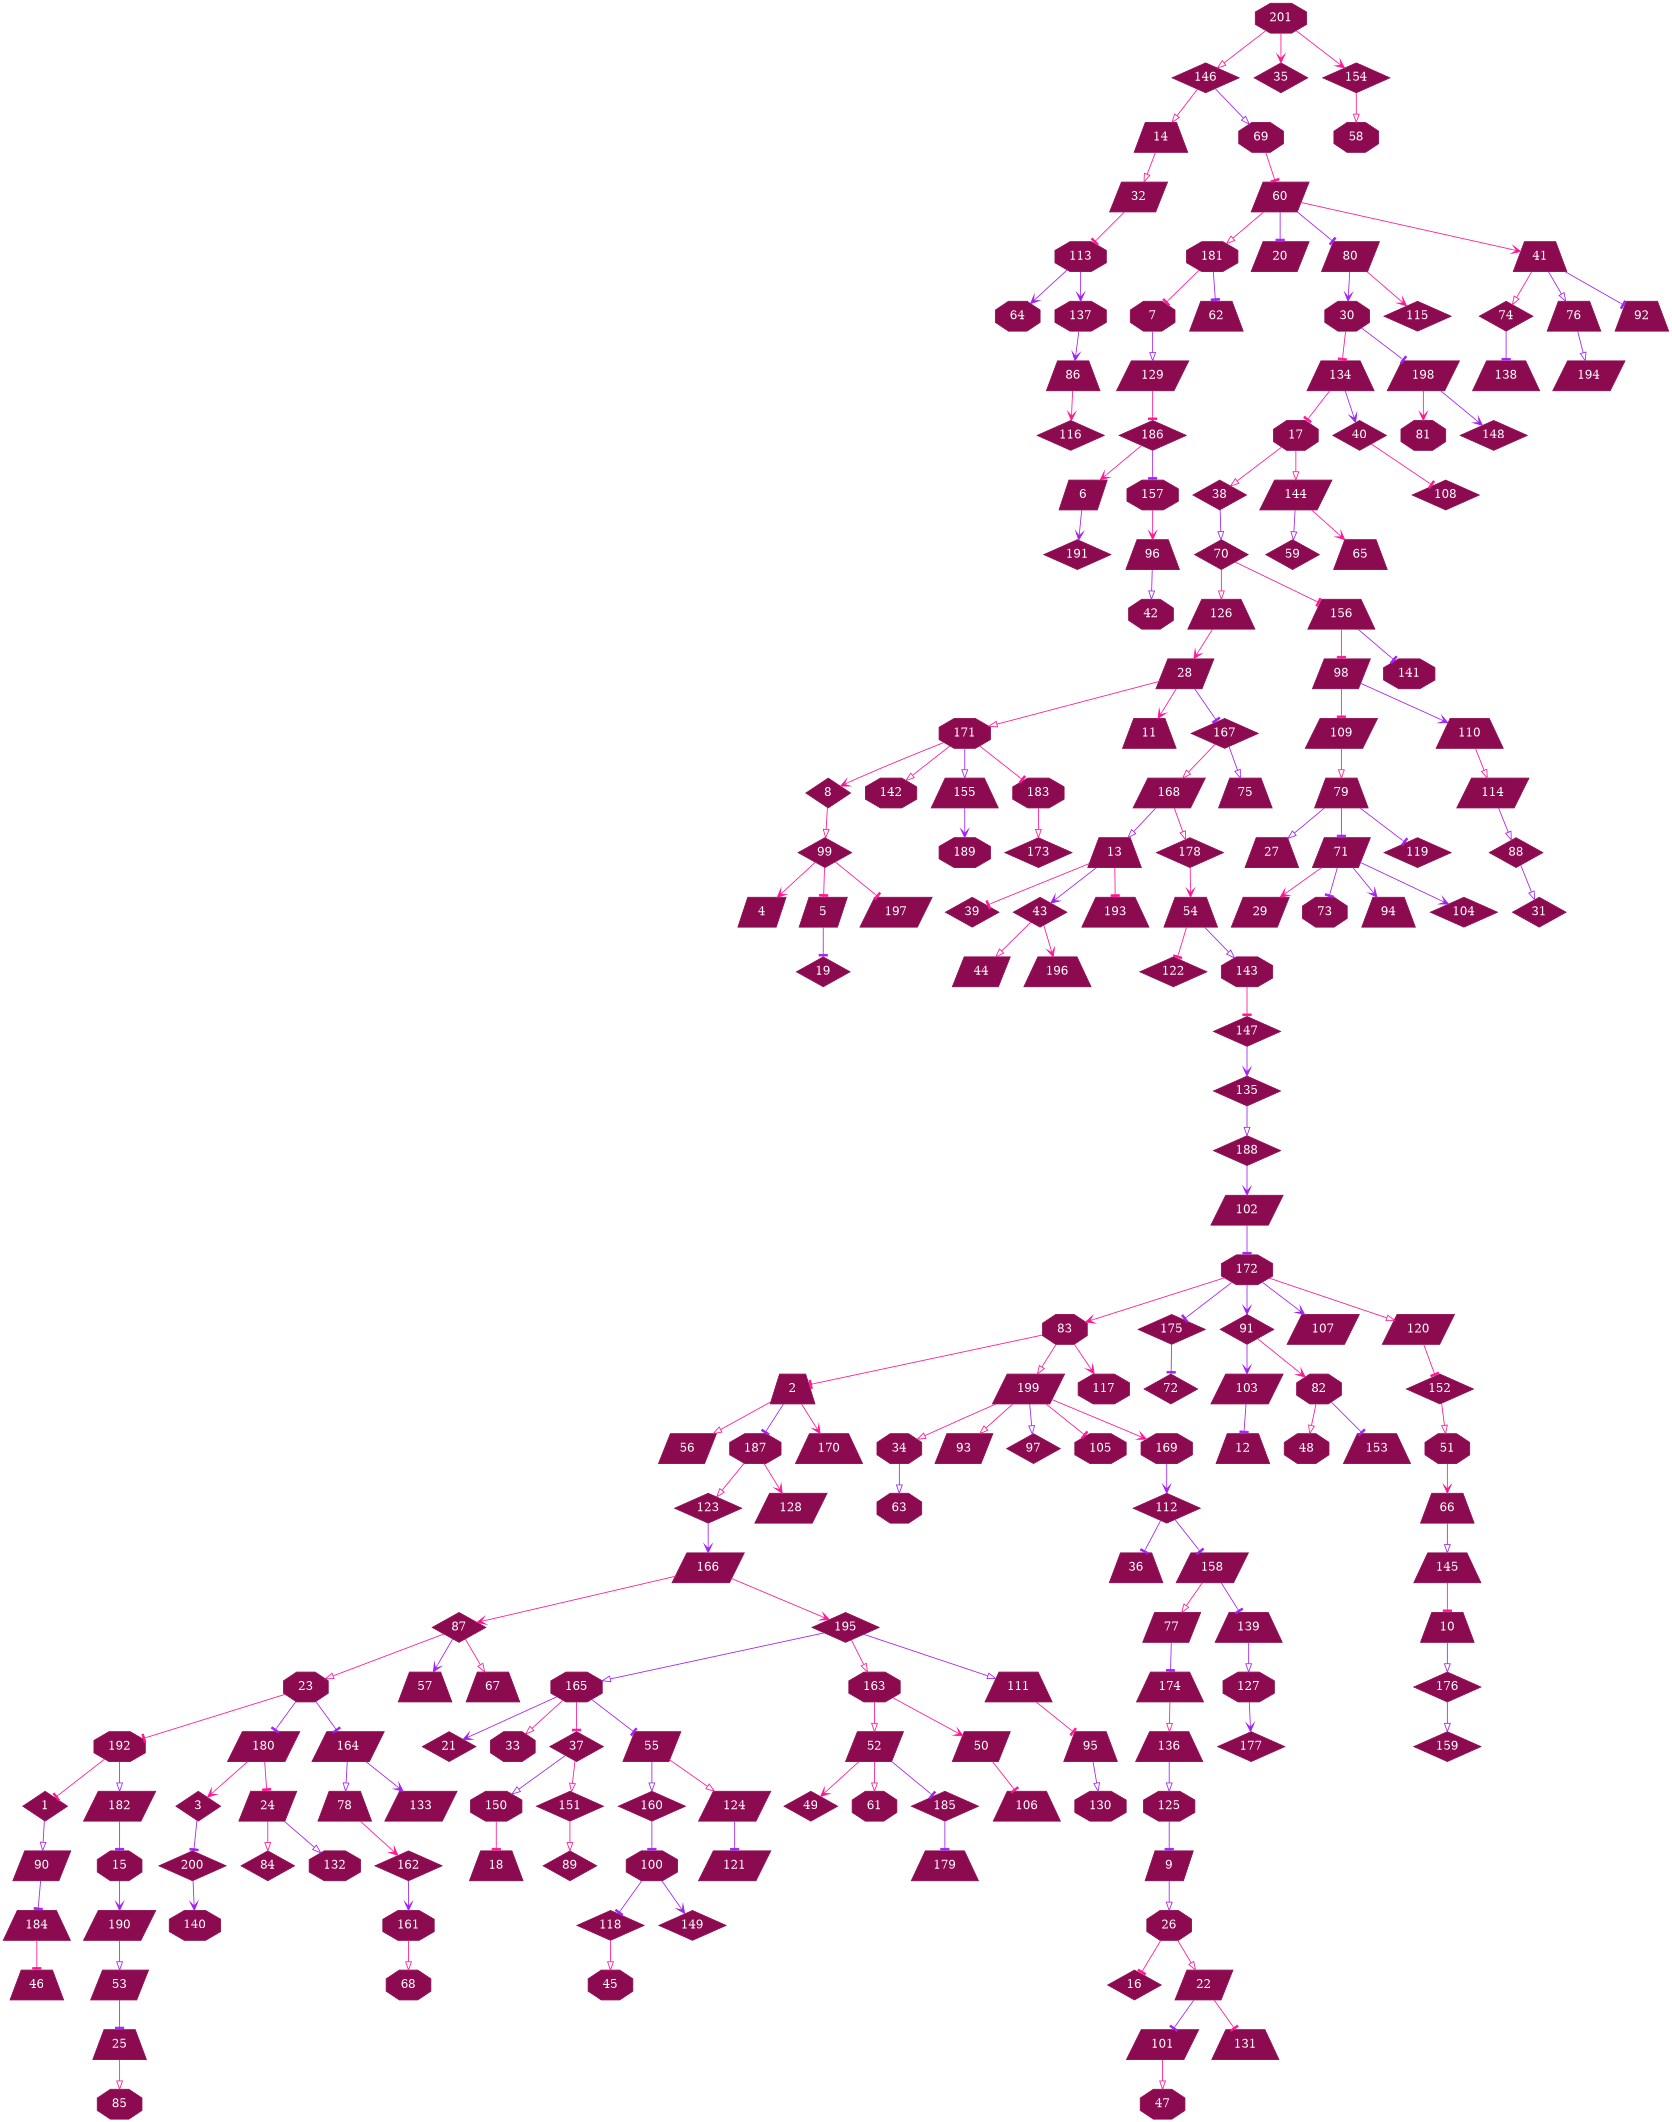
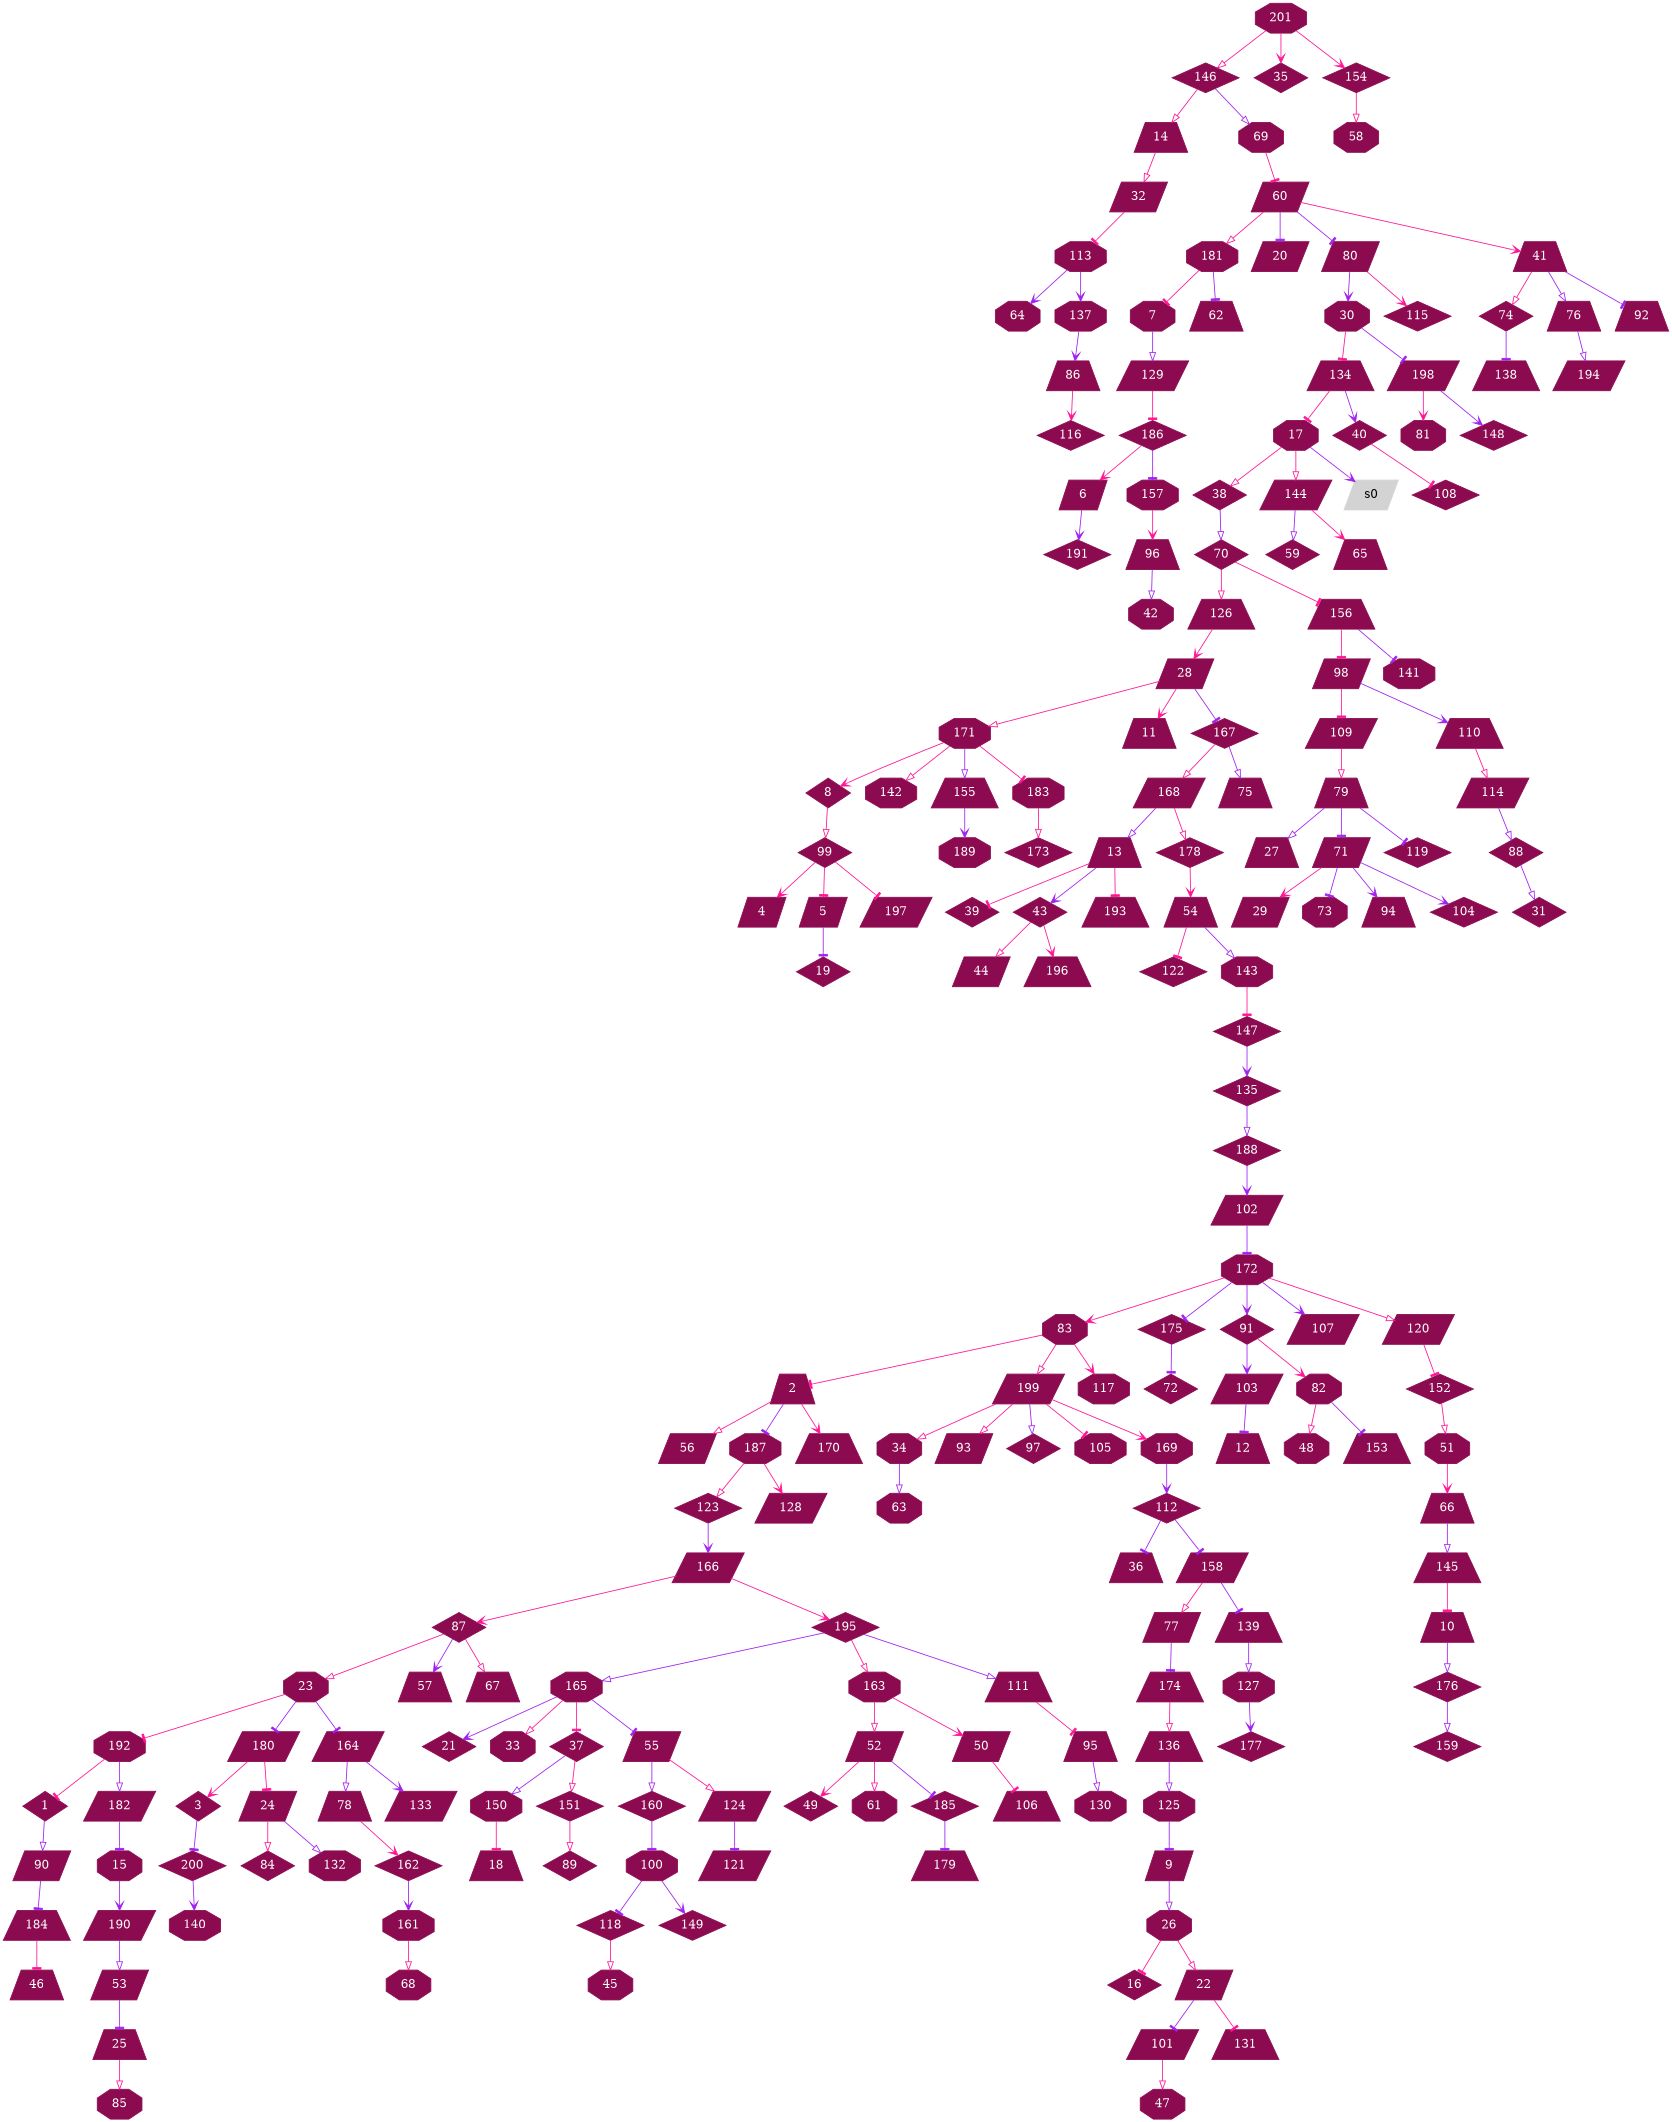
none -> (1371, 495)
